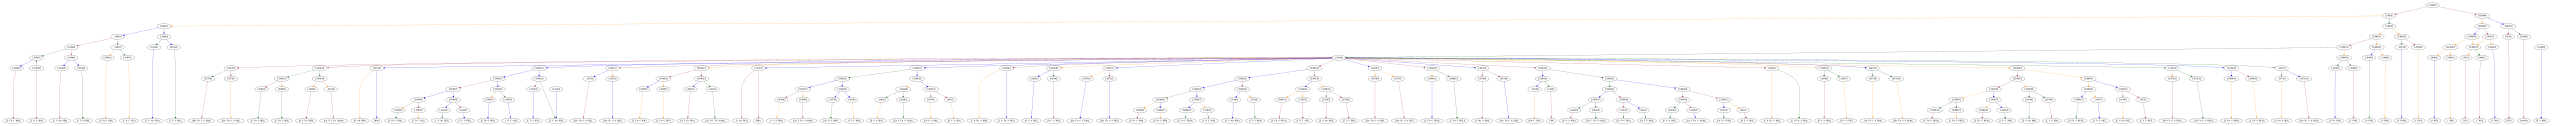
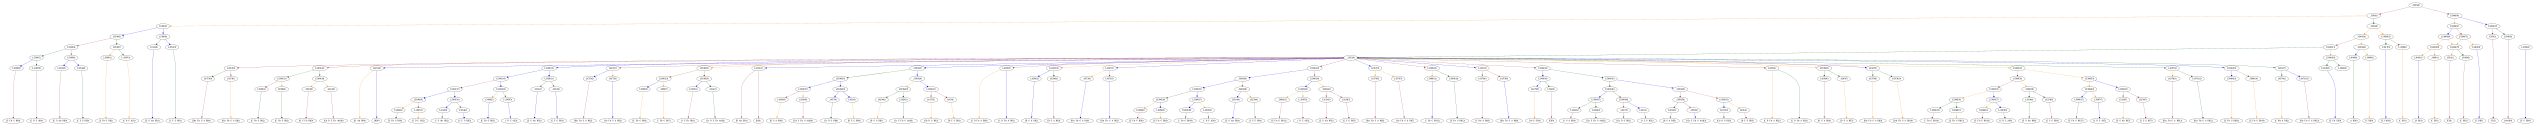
(37, 64) -> (37, 62)
(547, 99) -> (544, 84)
(2353, 121) -> none
